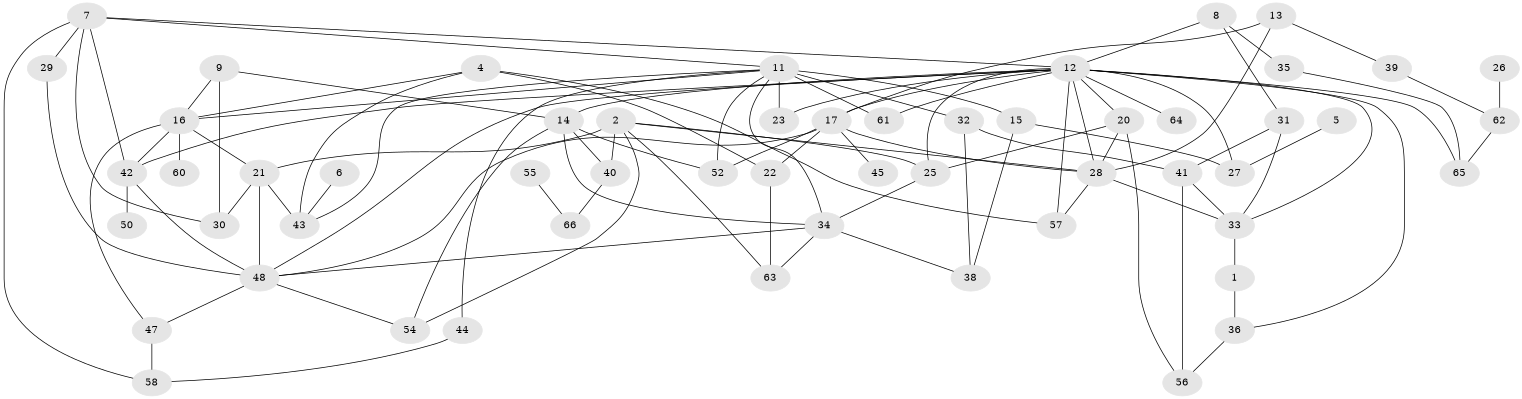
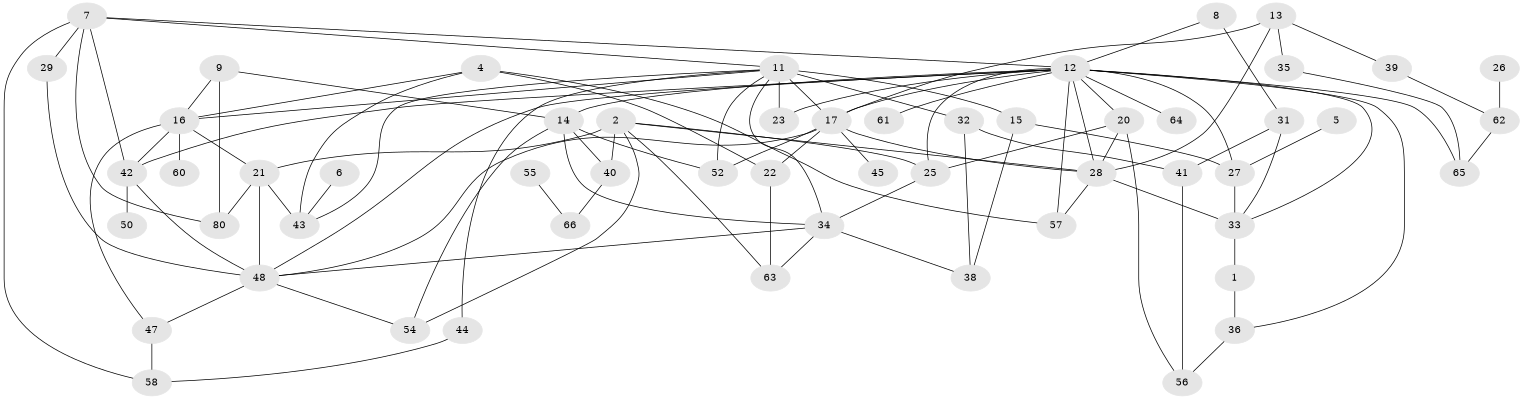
(1251, 42) -> (1280, 42)
(832, 95) -> (805, 95)
(1209, 199) -> (1235, 199)
(220, 226) -> (220, 226)
